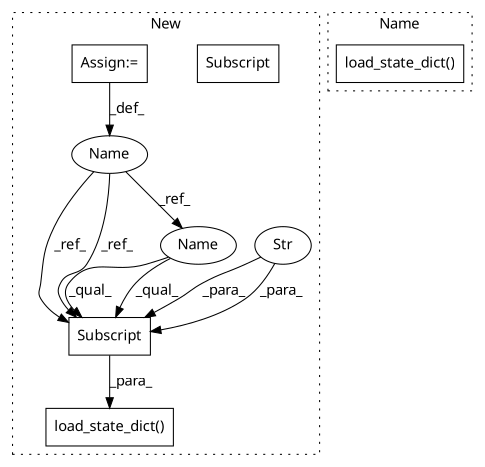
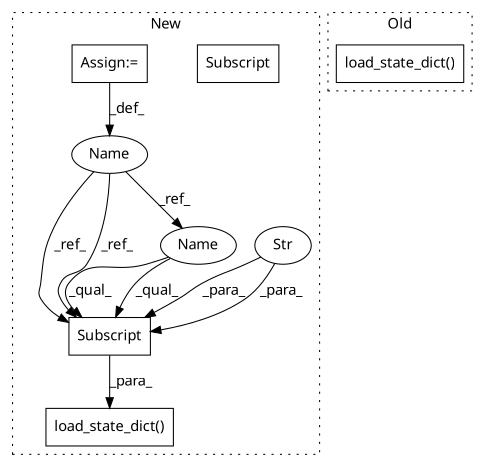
(400, 25) -> (400, 25)
